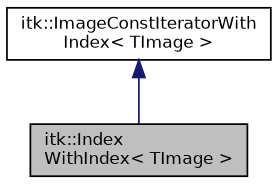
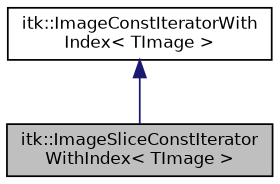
(139, 150) -> (140, 150)
